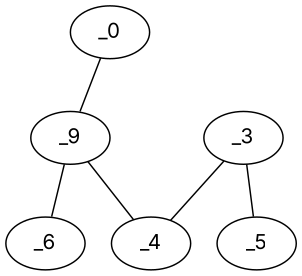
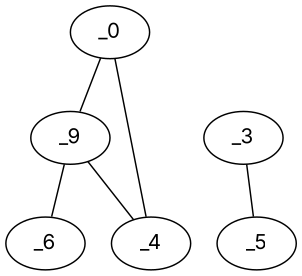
(197, 191) -> (131, 138)
